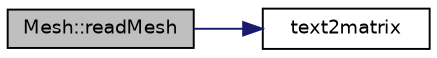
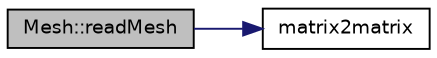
(346, 29) -> (346, 29)
